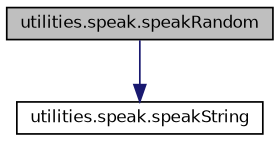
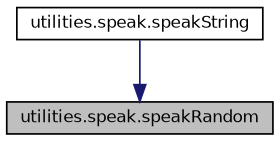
(140, 62) -> (140, 62)
